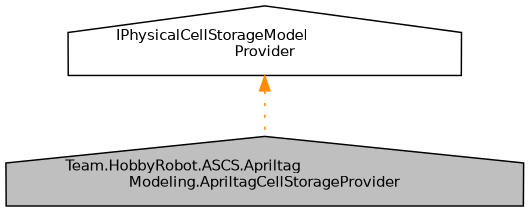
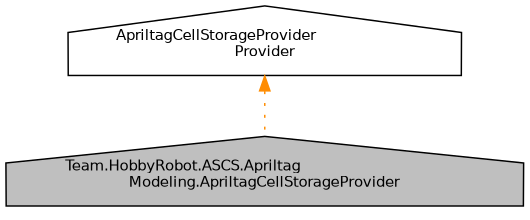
(265, 44) -> (265, 44)
